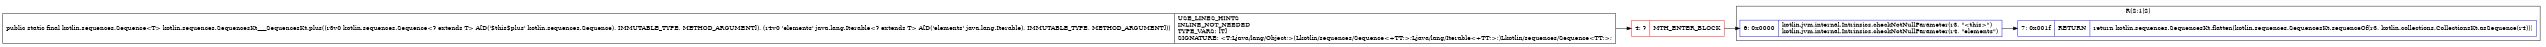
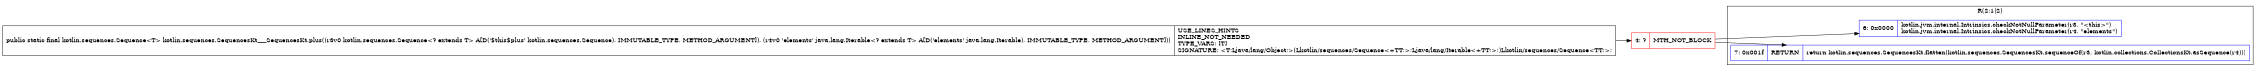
(1687, 28) -> (1682, 40)
(2008, 28) -> (1749, 44)
